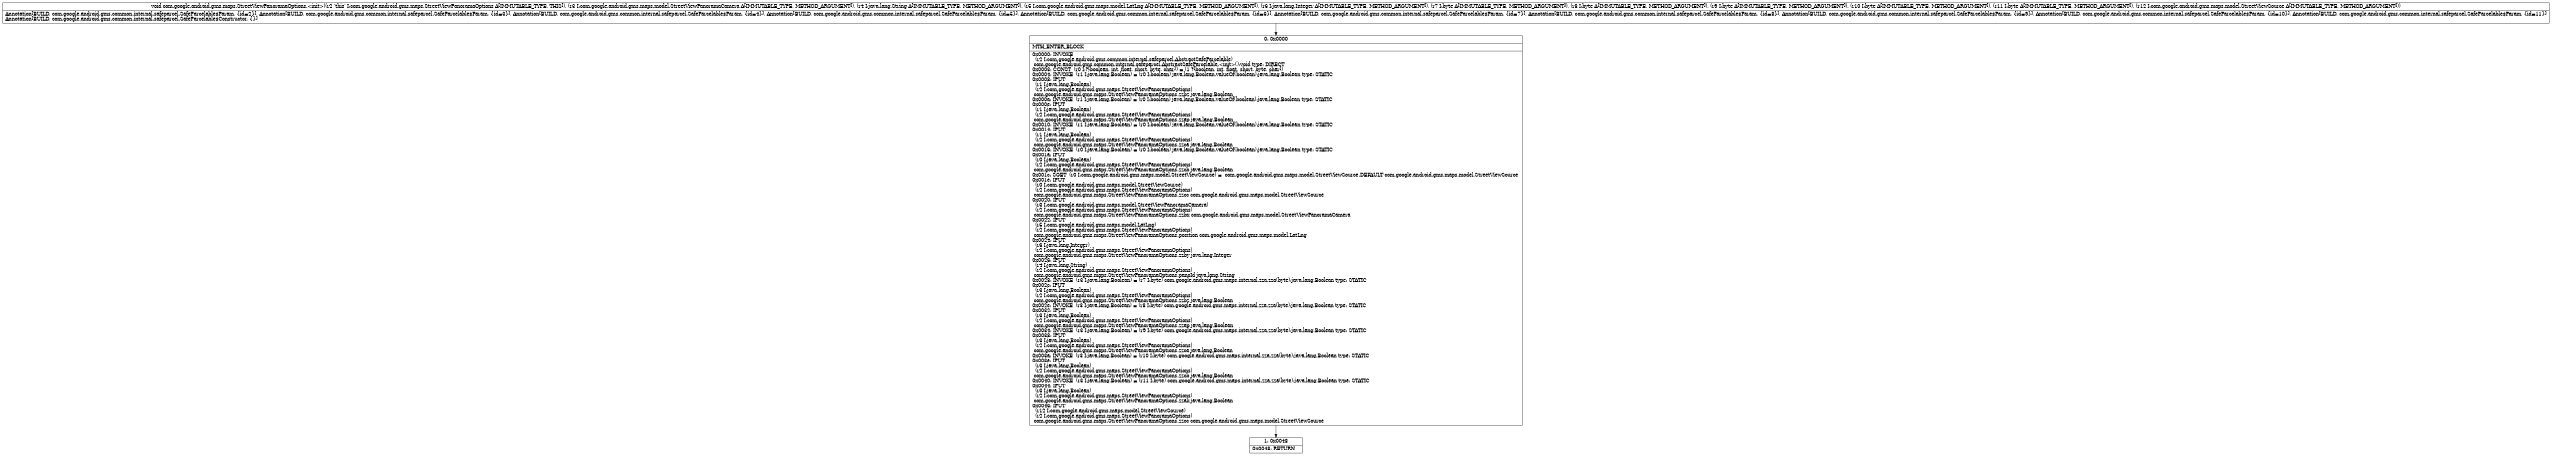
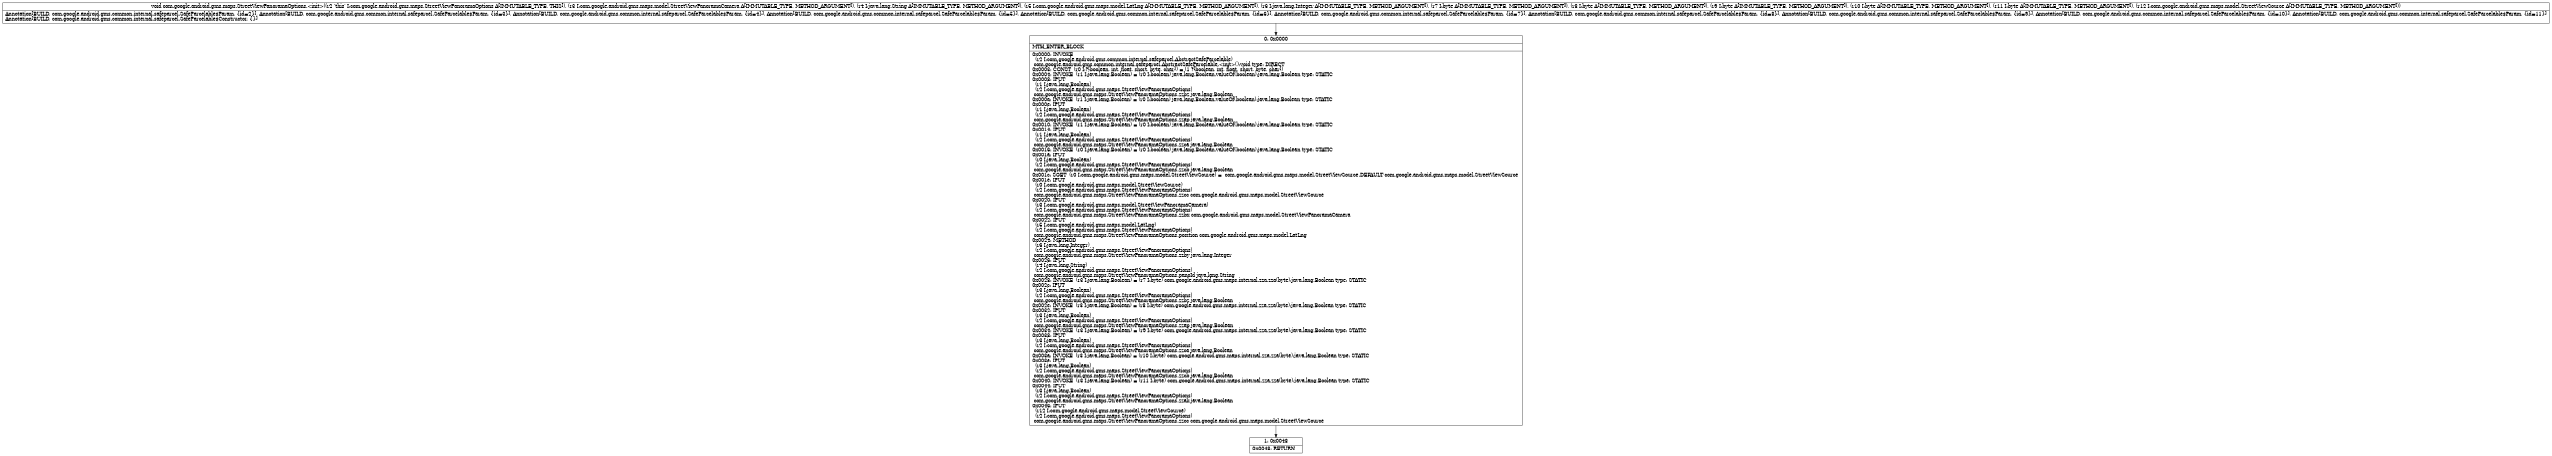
(1050, 240) -> (1056, 240)
